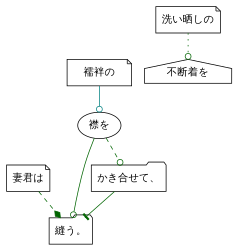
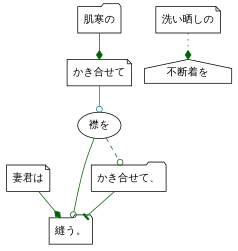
none -> (99, 20)
(188, 43) -> (188, 43)
(99, 73) -> (99, 73)
(47, 201) -> (47, 201)
